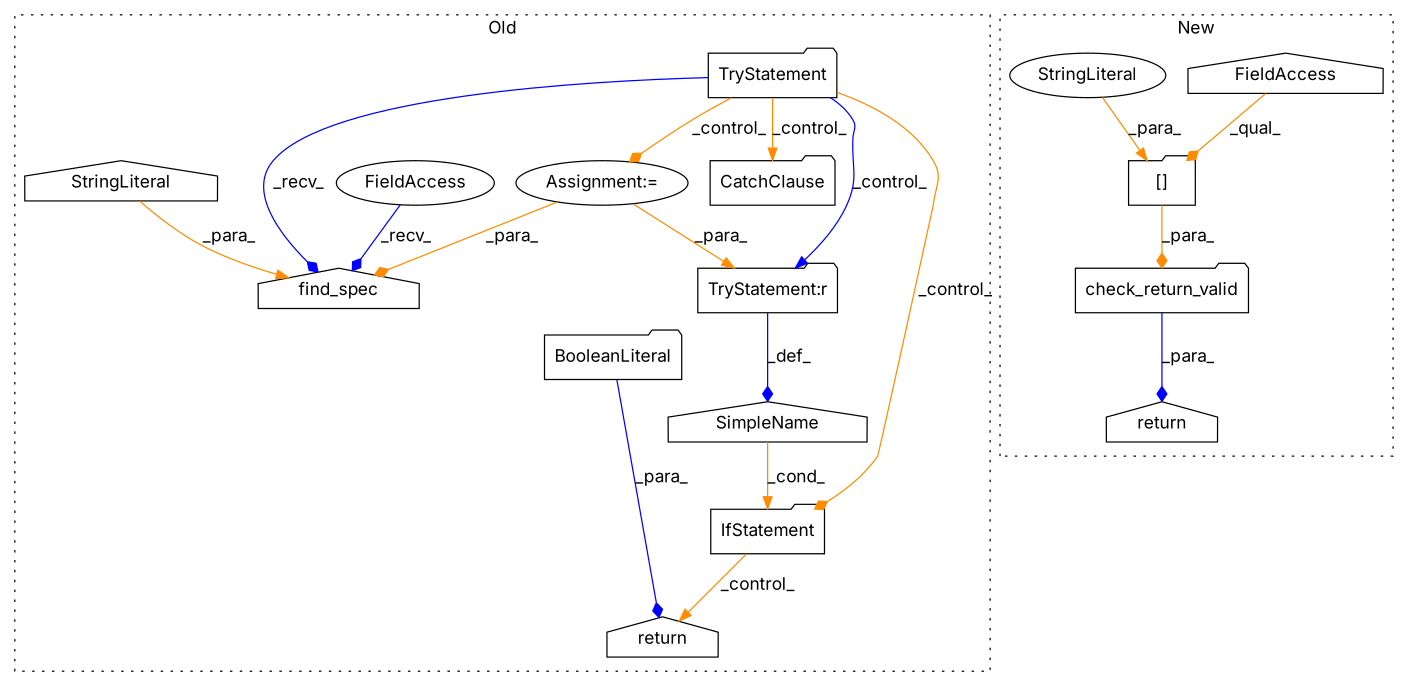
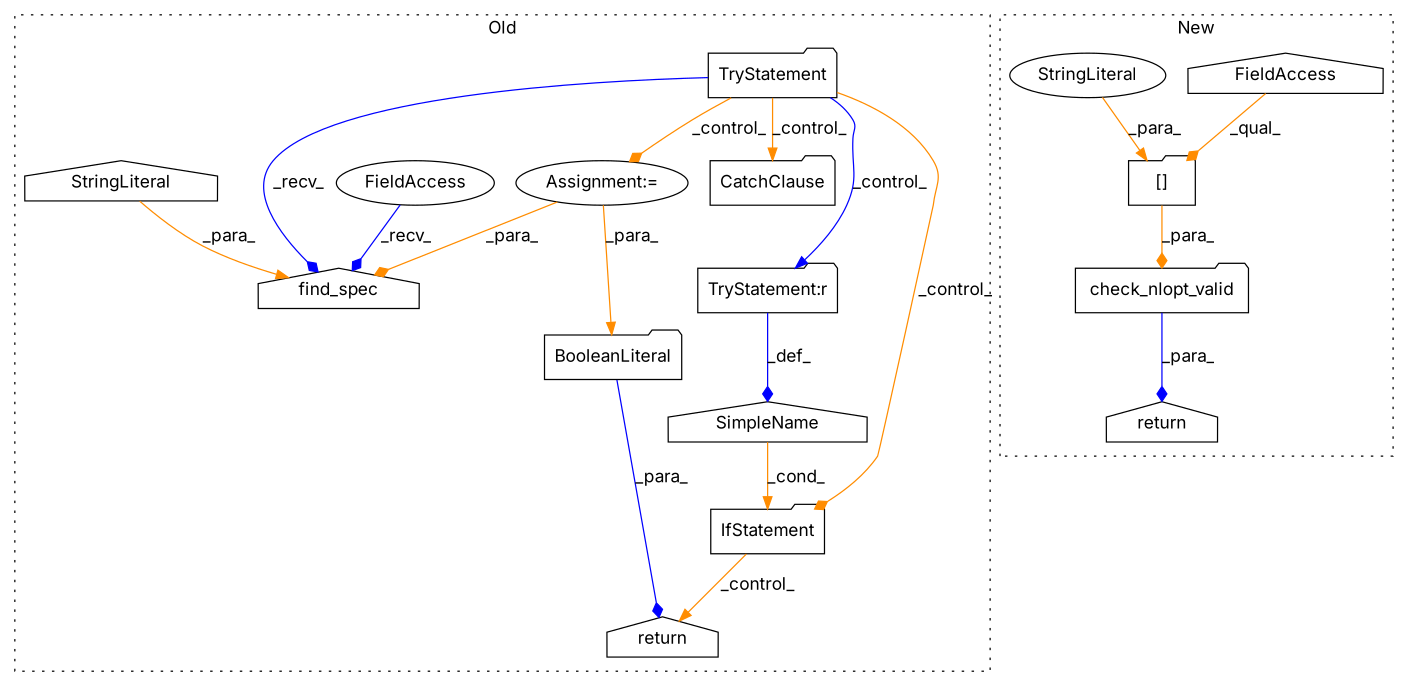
(678, 233) -> (607, 264)
(1162, 290) -> (1162, 290)
